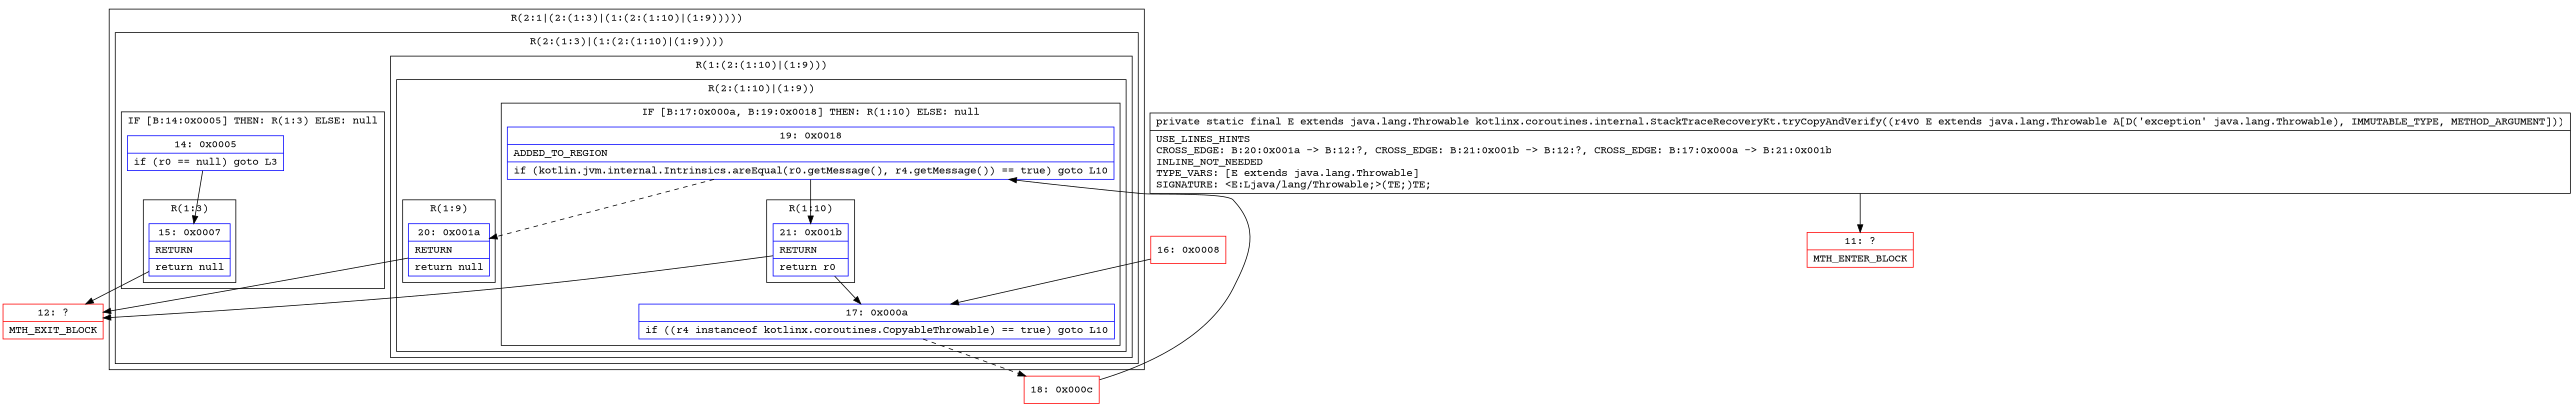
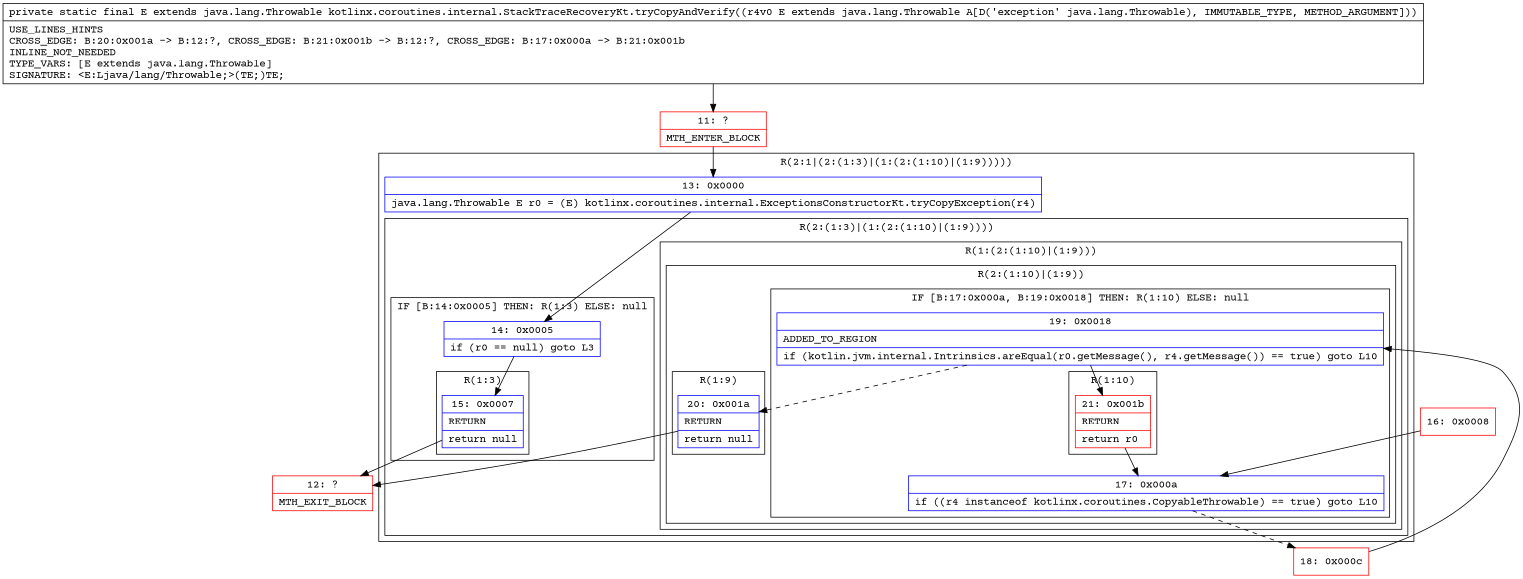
none -> (713, 195)
(811, 250) -> (1113, 422)
(443, 294) -> none
